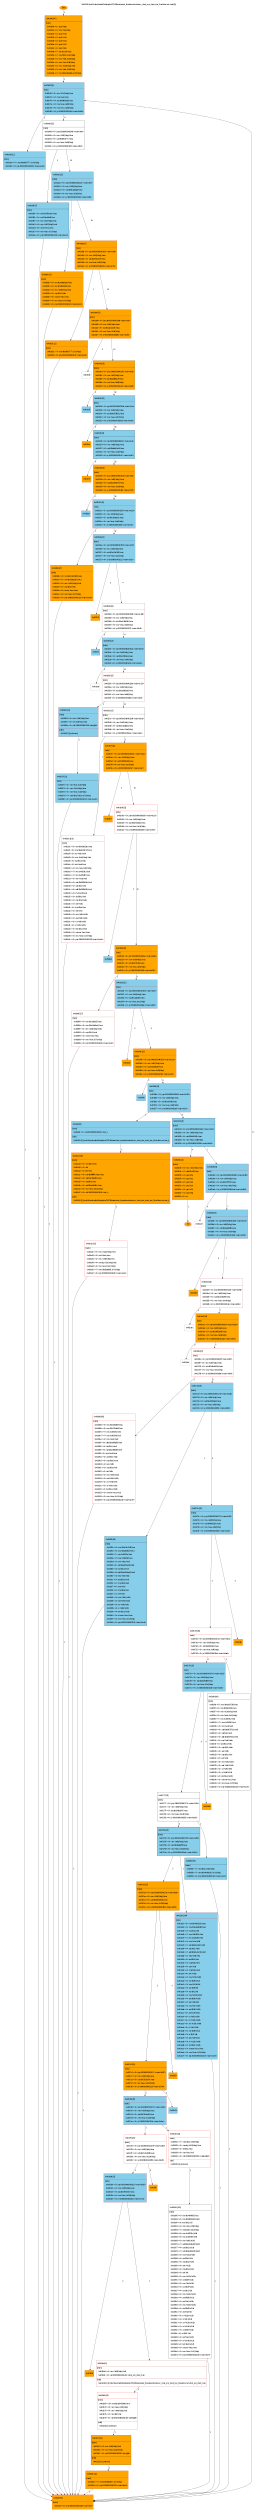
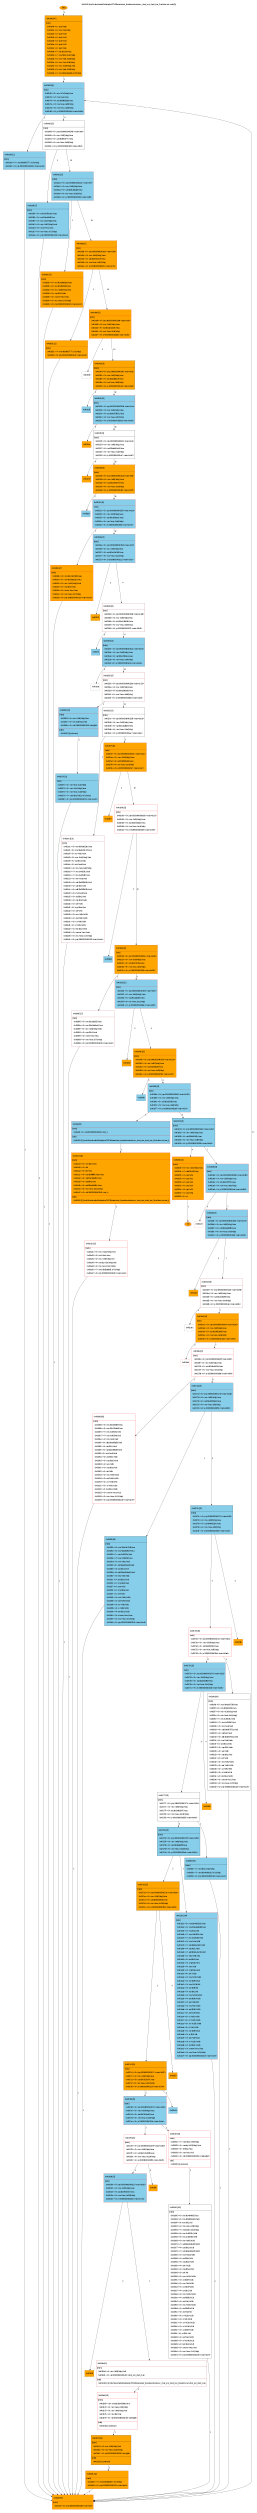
(114, 445) -> (114, 445)
